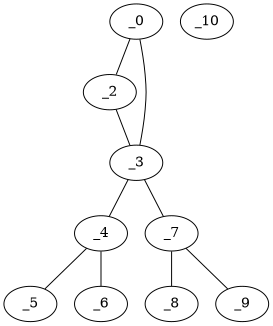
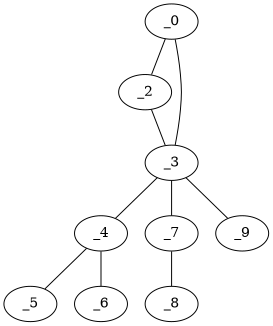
(207, 22) -> none
(207, 269) -> (207, 198)
